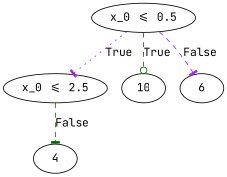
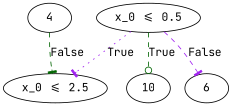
(55, 121) -> (50, 51)
